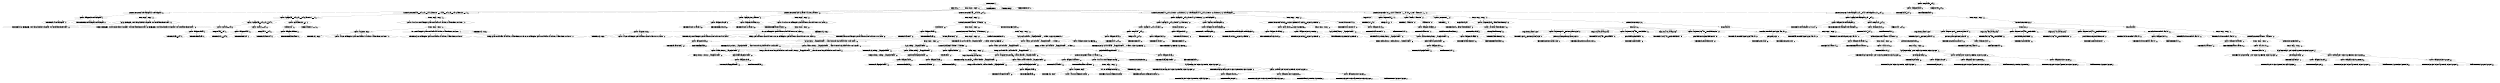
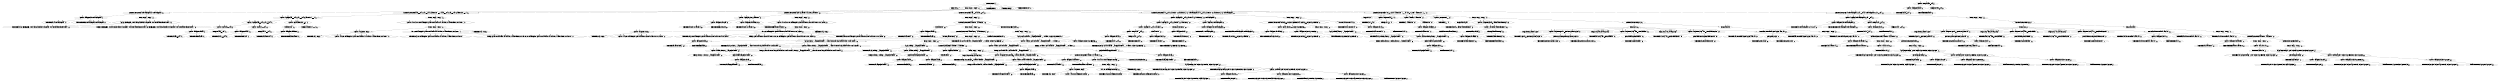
none -> (1156, 32)
